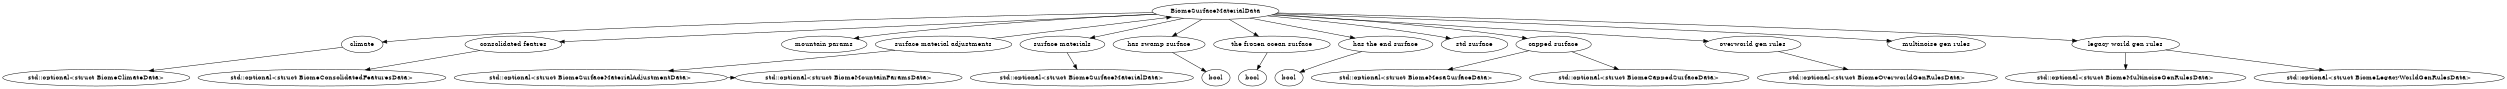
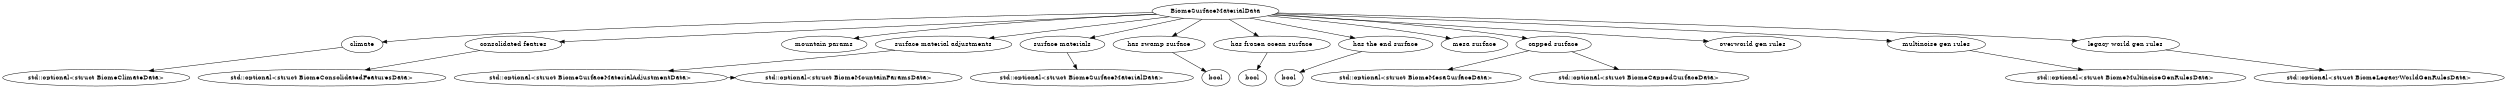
(1079, 28) -> (1082, 27)
(1272, 44) -> (1272, 44)
(1474, 44) -> (1474, 44)
(2126, 59) -> (2024, 60)
(1877, 78) -> none
